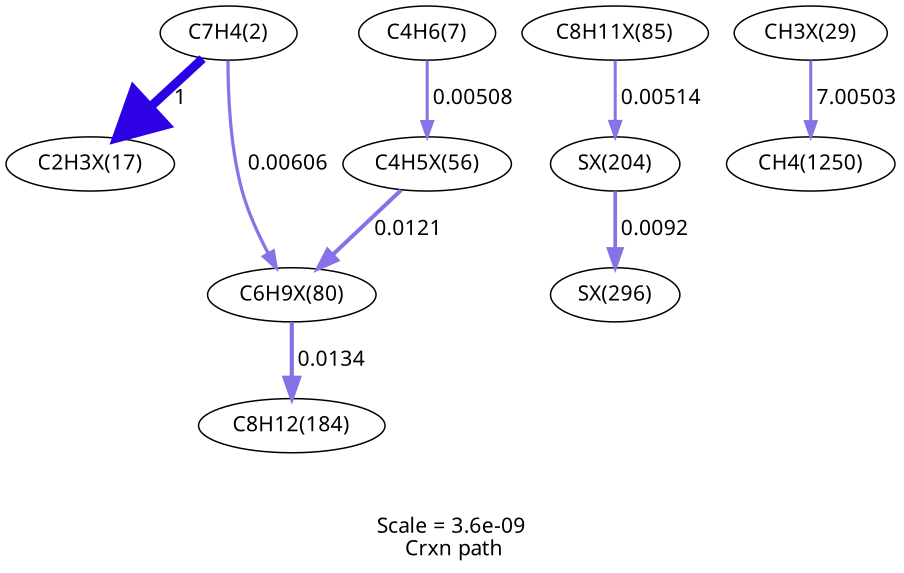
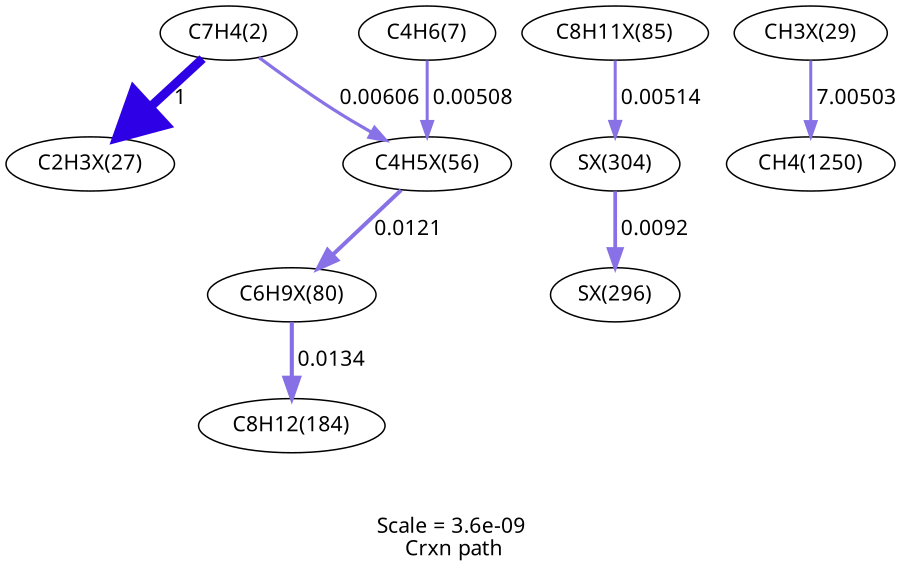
(235, 160) -> (314, 97)
(90, 164) -> (90, 164)
(615, 164) -> (615, 164)
